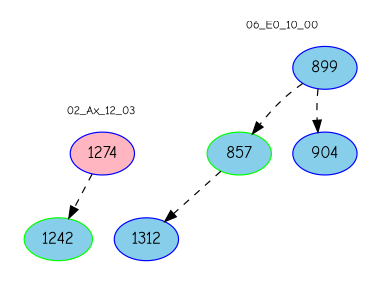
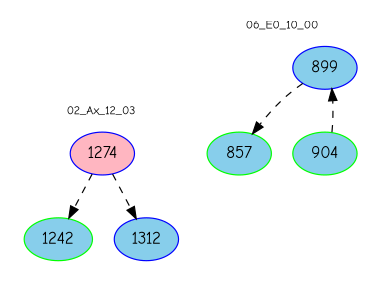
(317, 105) -> (333, 117)
(325, 154) -> (325, 154)
(197, 192) -> (122, 191)
